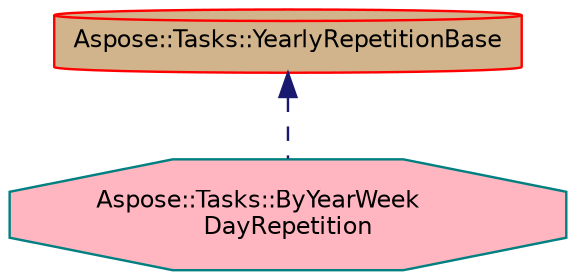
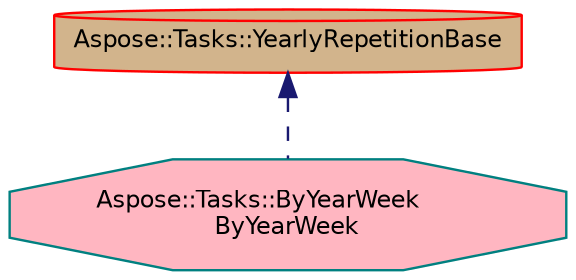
(288, 215) -> (288, 215)
